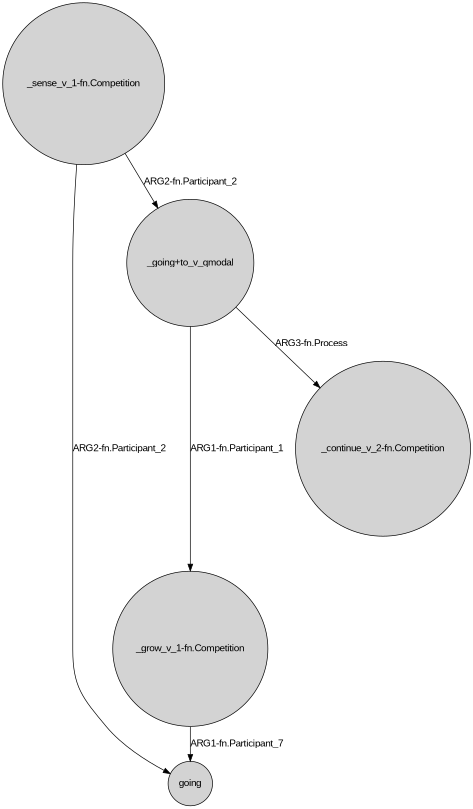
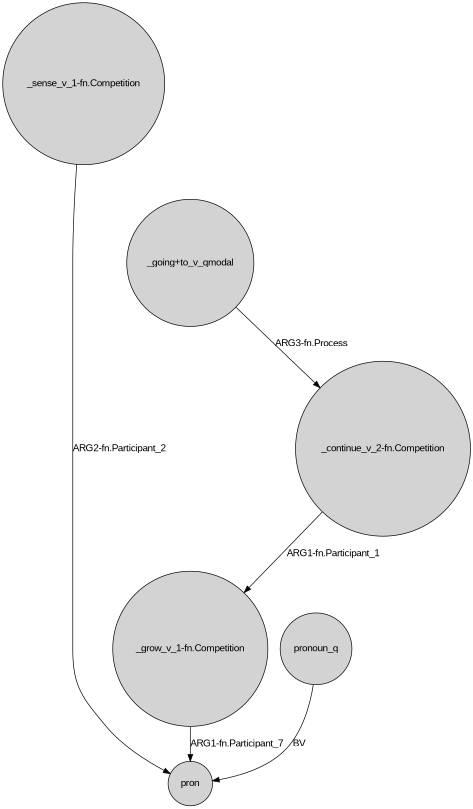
(140, 178) -> none
(190, 445) -> (286, 550)
none -> (316, 649)
(190, 784) -> (190, 784)
